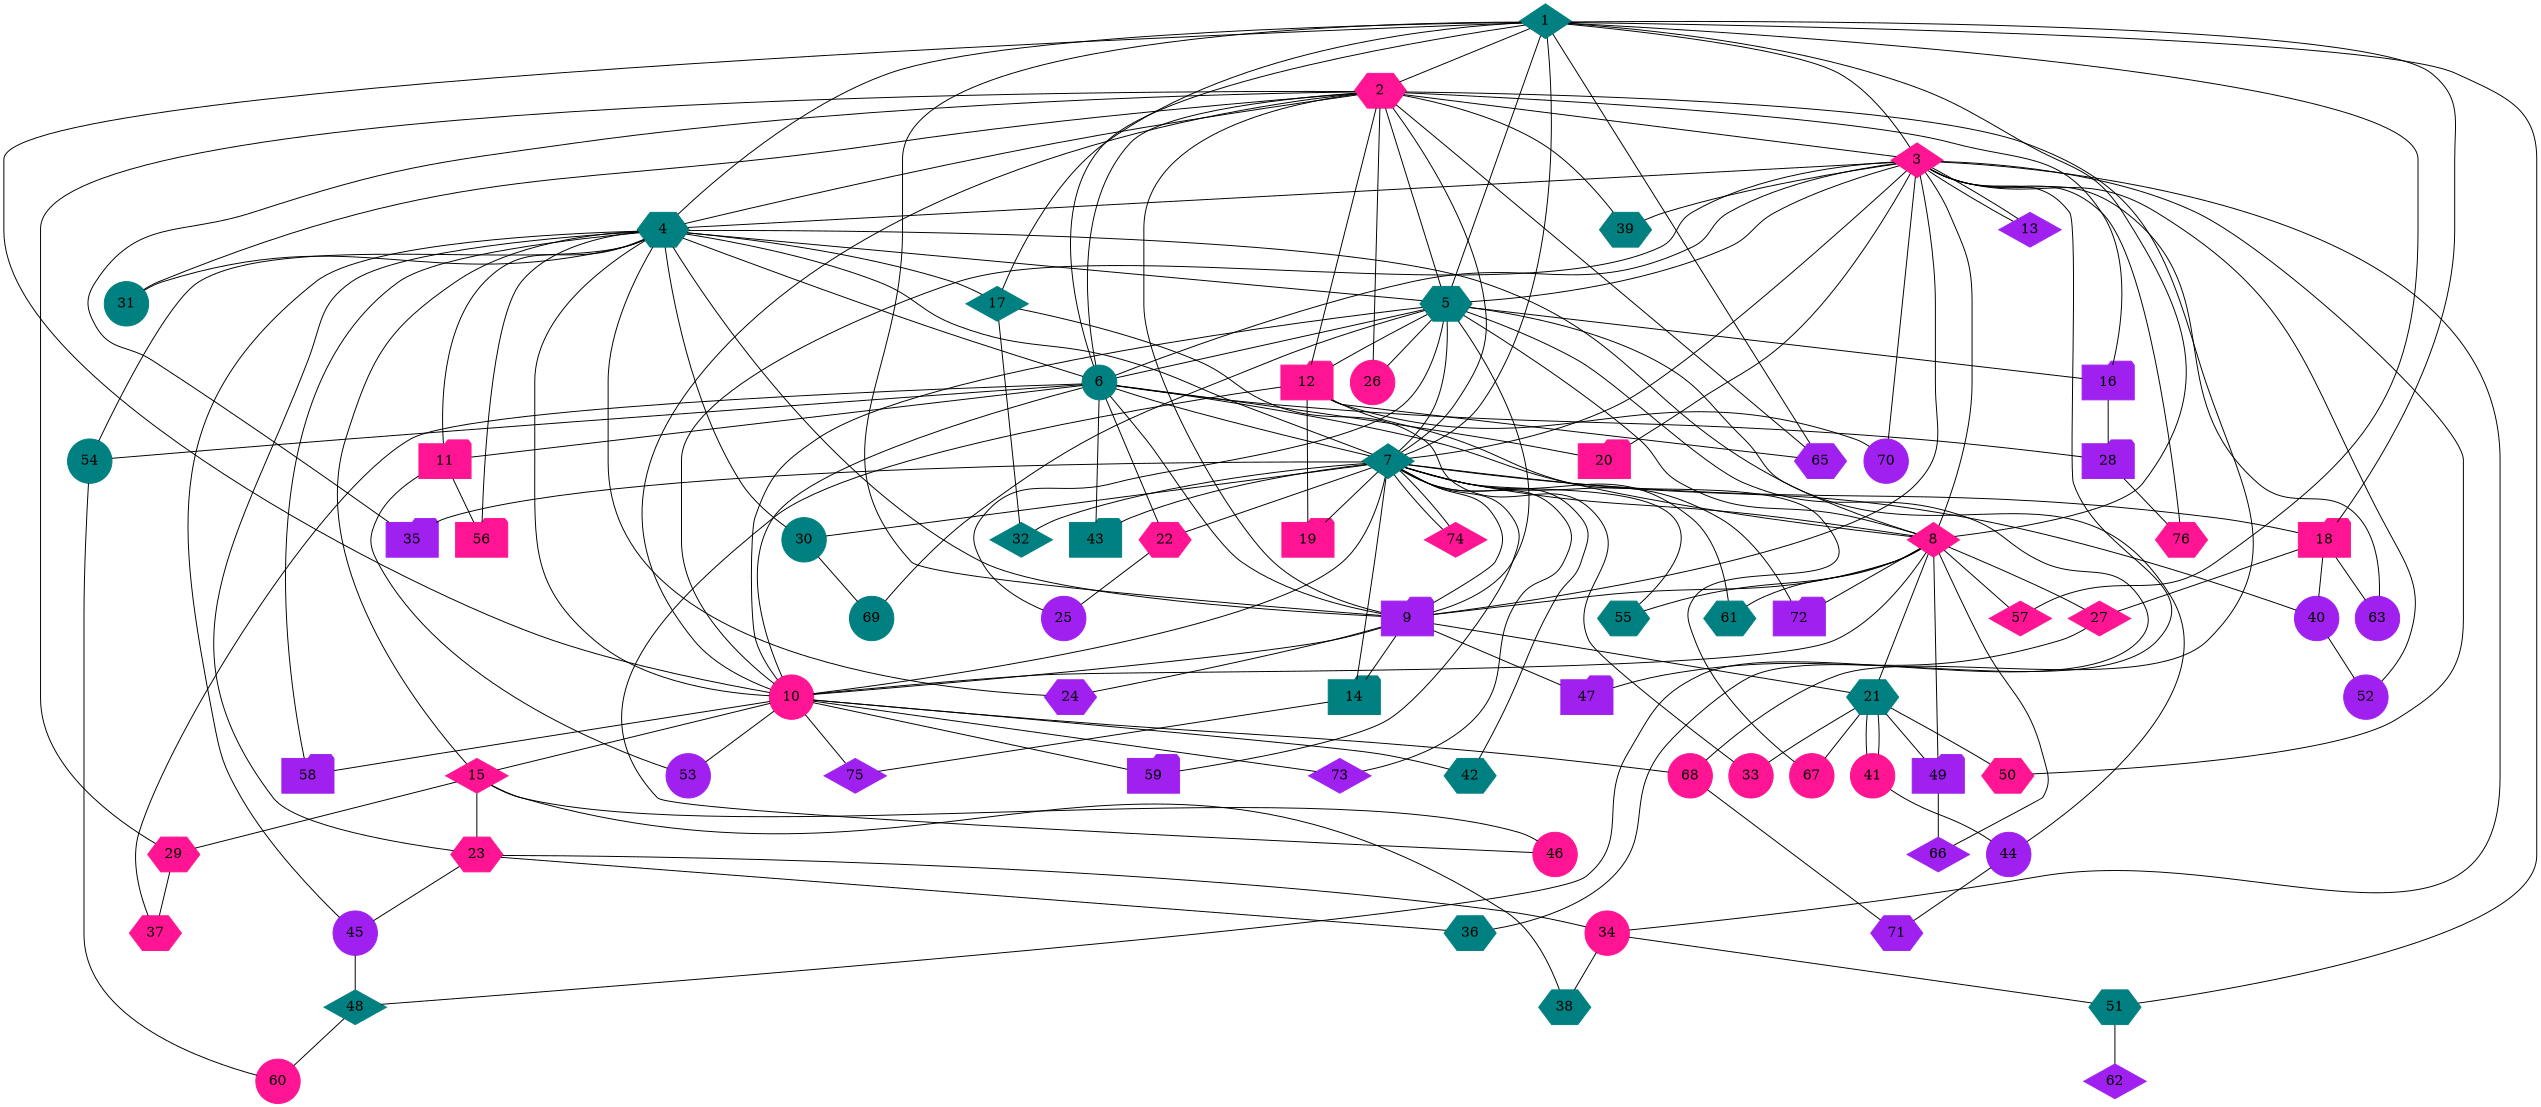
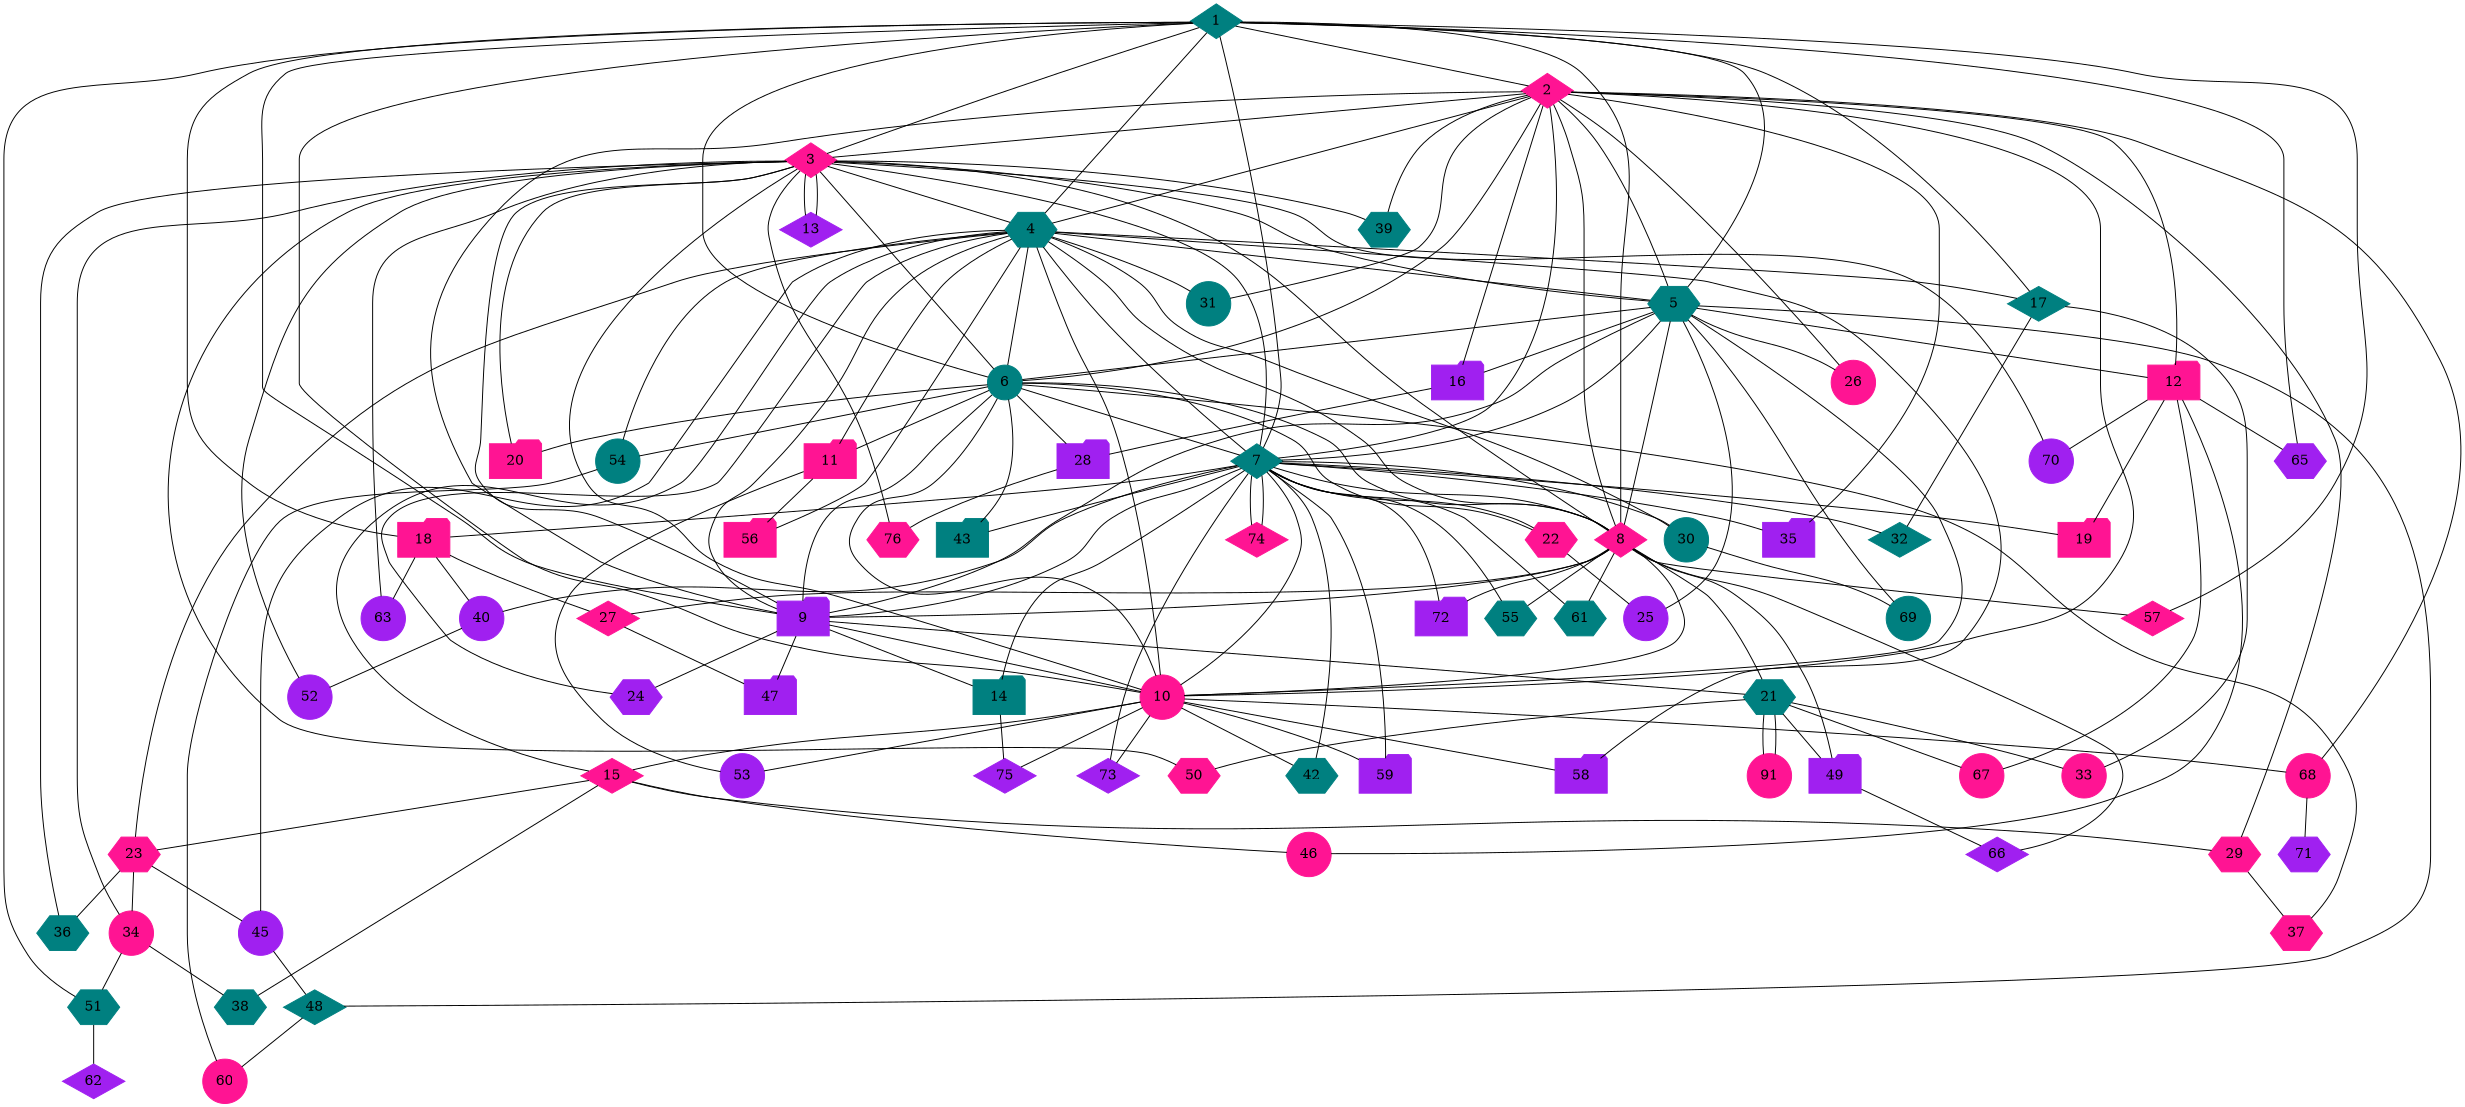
(1380, 91) -> (1547, 91)
(1580, 258) -> (1584, 304)
(1873, 776) -> (1769, 776)
(2009, 855) -> none
